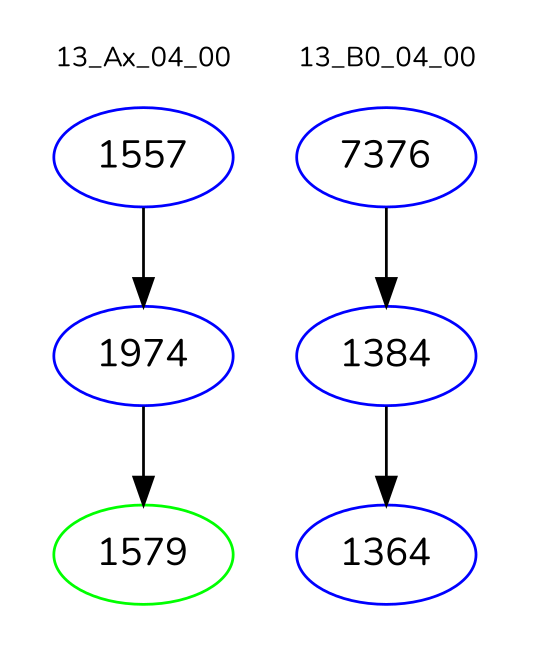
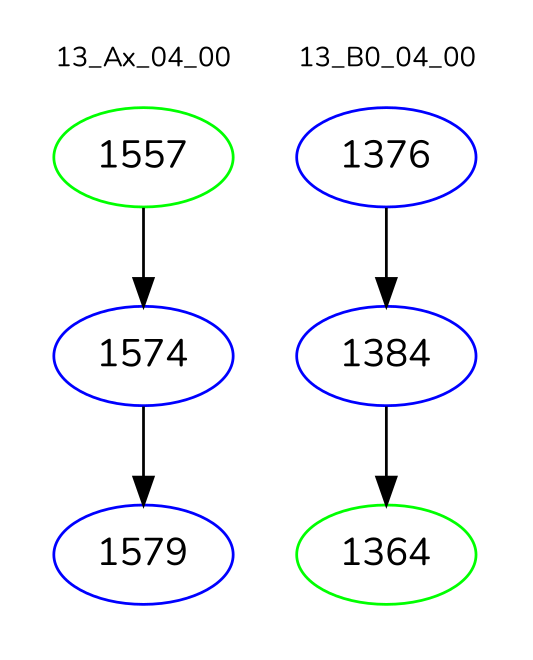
(144, 157) -> (144, 157)
(386, 157) -> (386, 157)
(144, 356) -> (144, 356)
(144, 555) -> (144, 555)
(386, 555) -> (386, 555)
